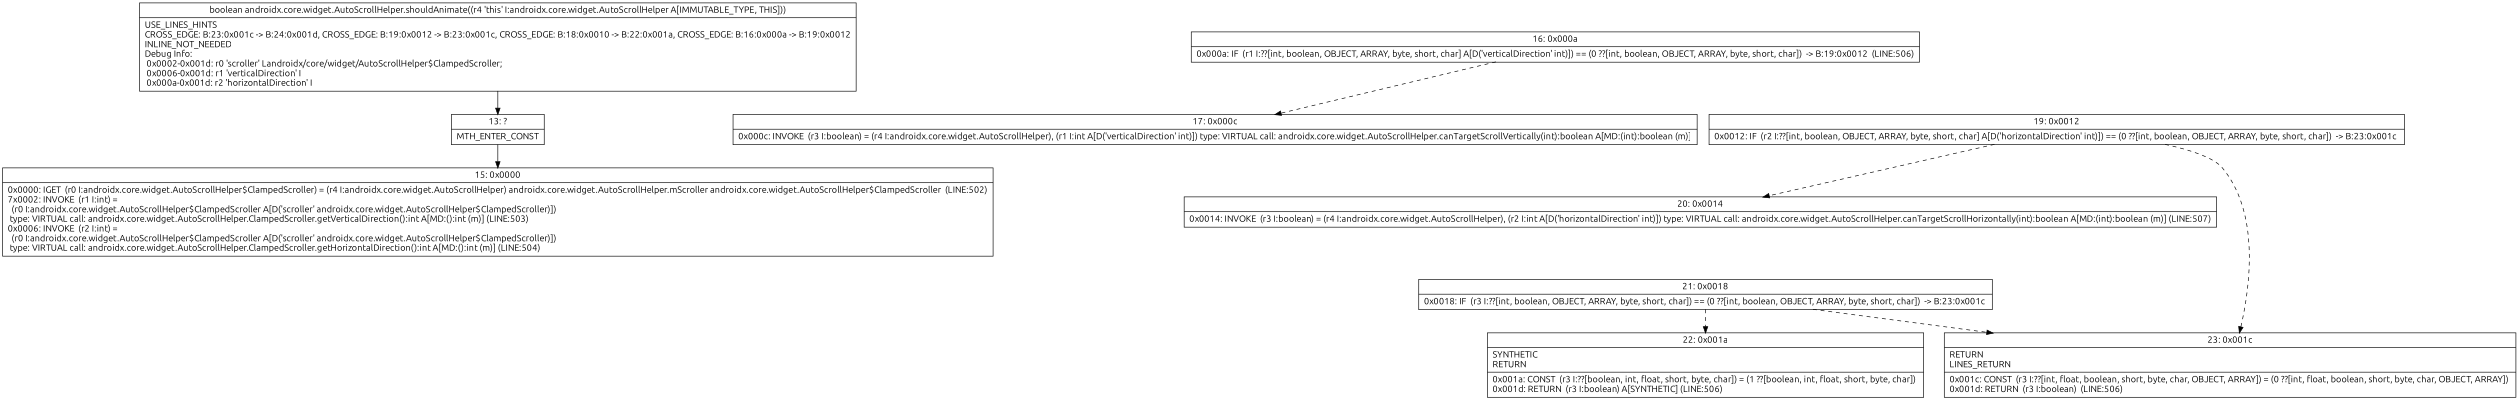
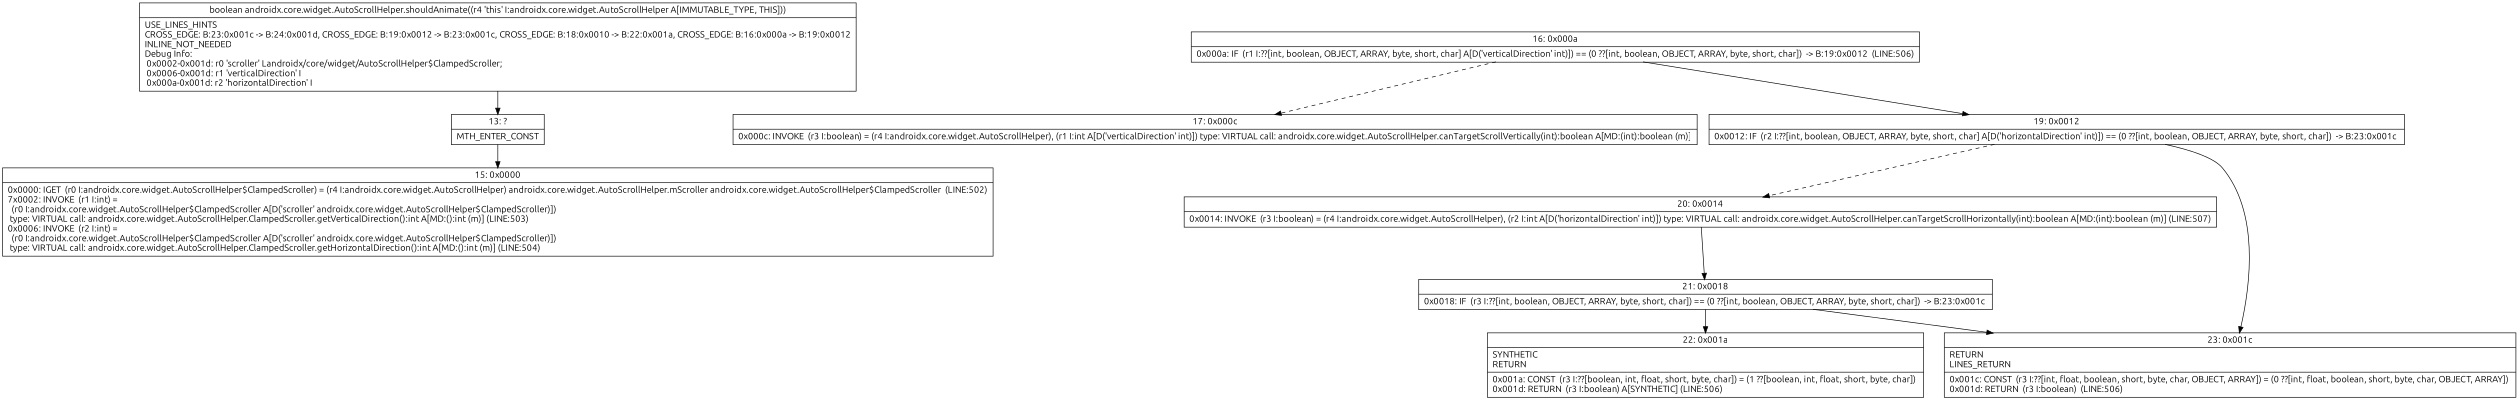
none -> (1803, 88)
(2244, 214) -> (2244, 214)
none -> (1703, 250)
(1706, 318) -> (1706, 318)
(1900, 321) -> (1900, 321)
